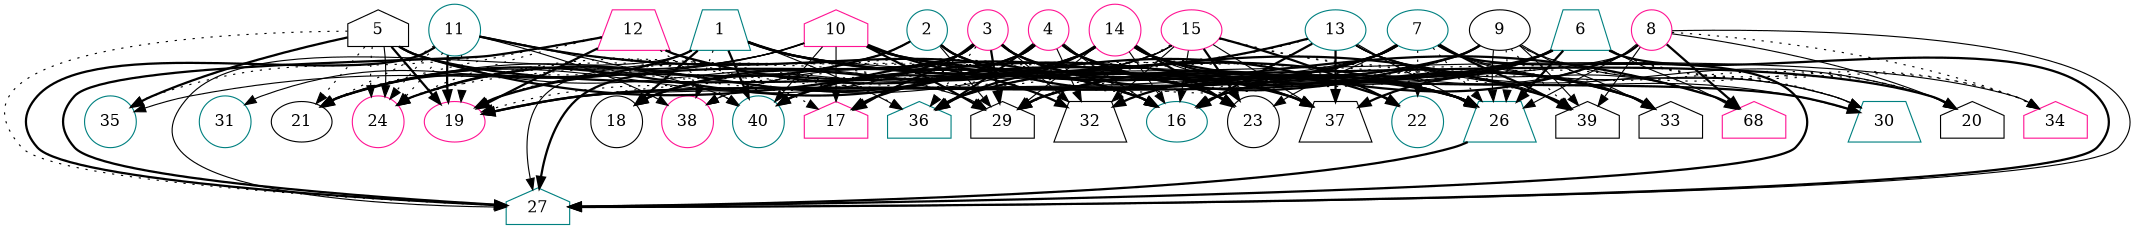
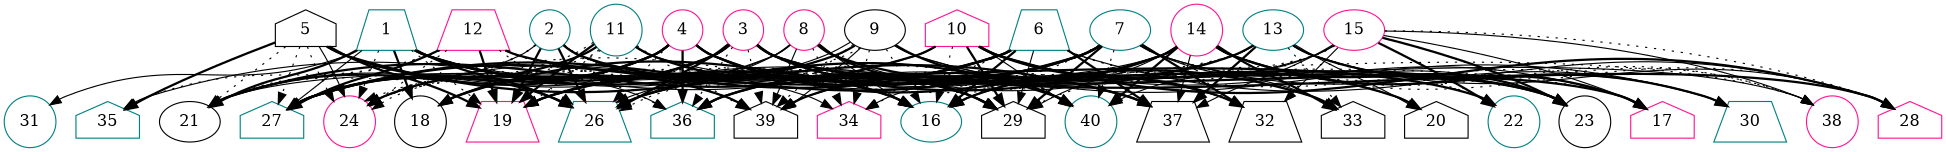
(567, 69) -> (578, 76)
none -> (989, 76)
(110, 122) -> (108, 122)
(455, 122) -> (503, 122)
(1754, 122) -> (1910, 122)
(1071, 191) -> (485, 80)
